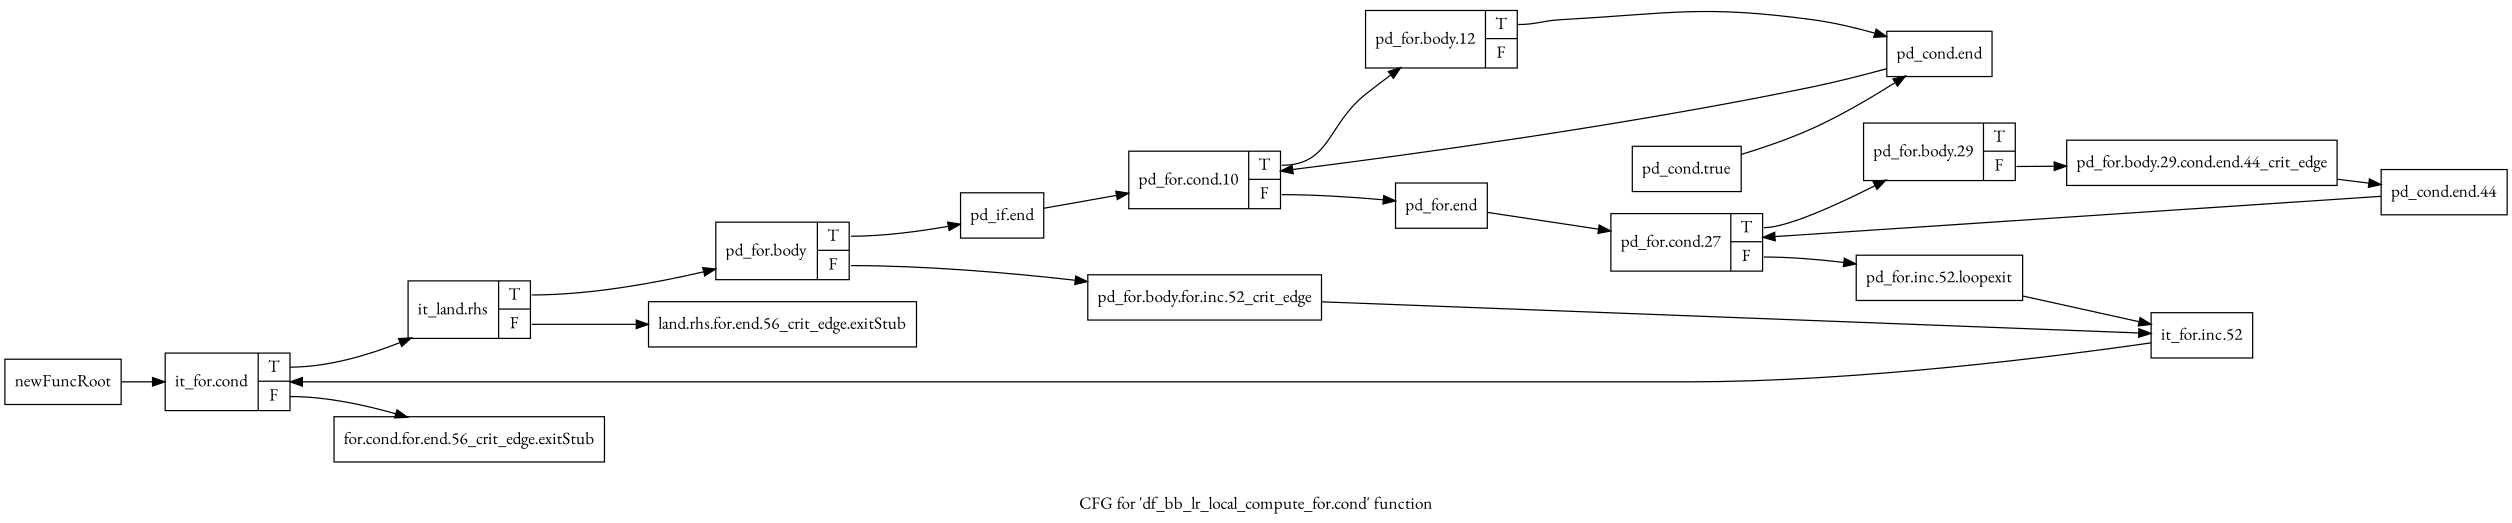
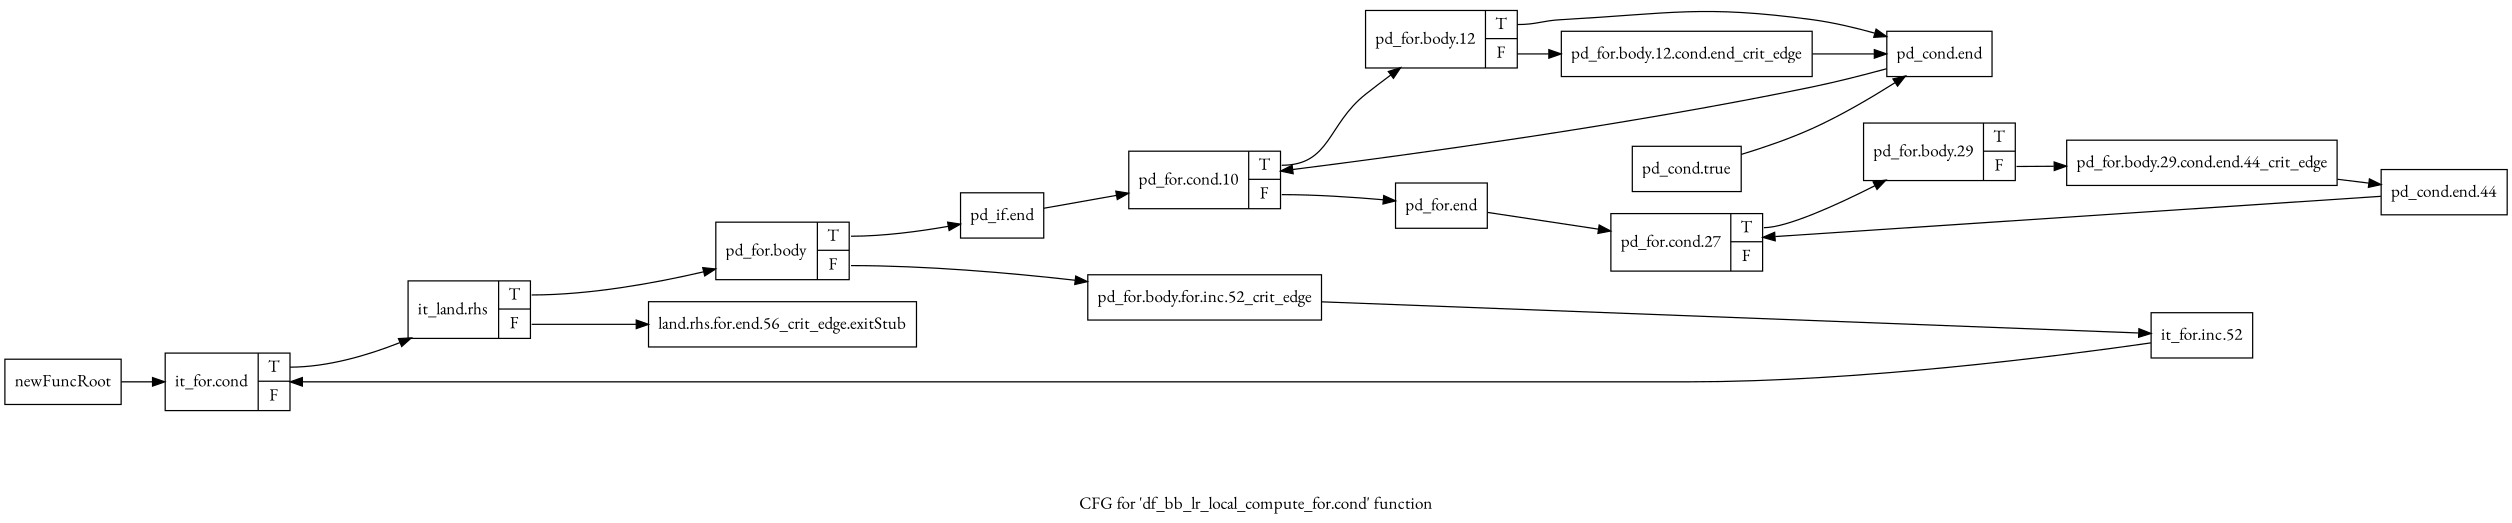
none -> (1687, 54)
(1939, 278) -> none
(469, 439) -> none
